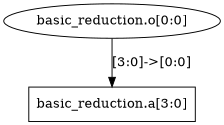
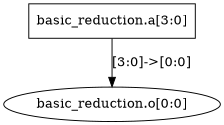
(112, 58) -> (112, 58)
